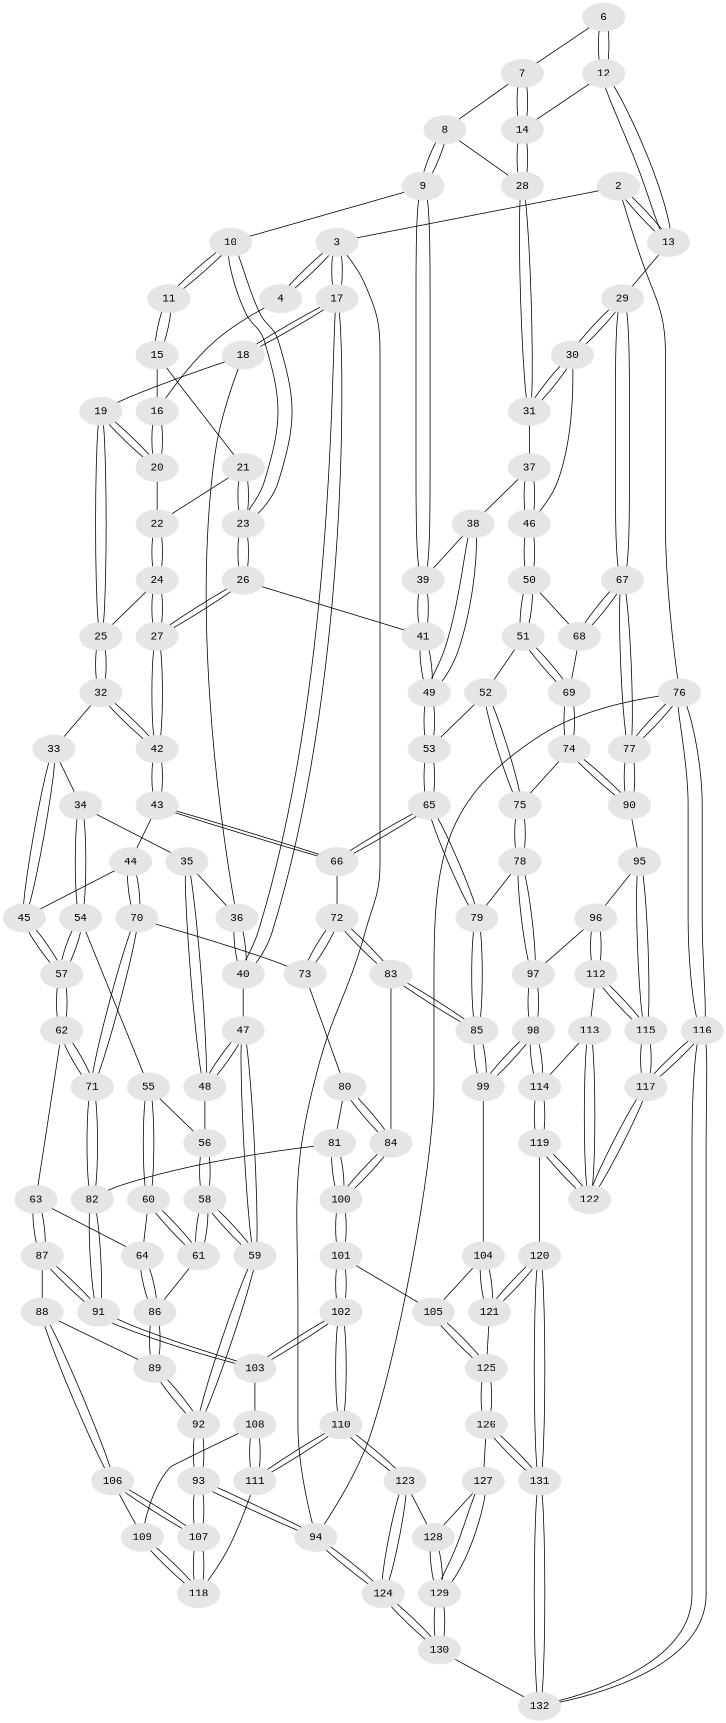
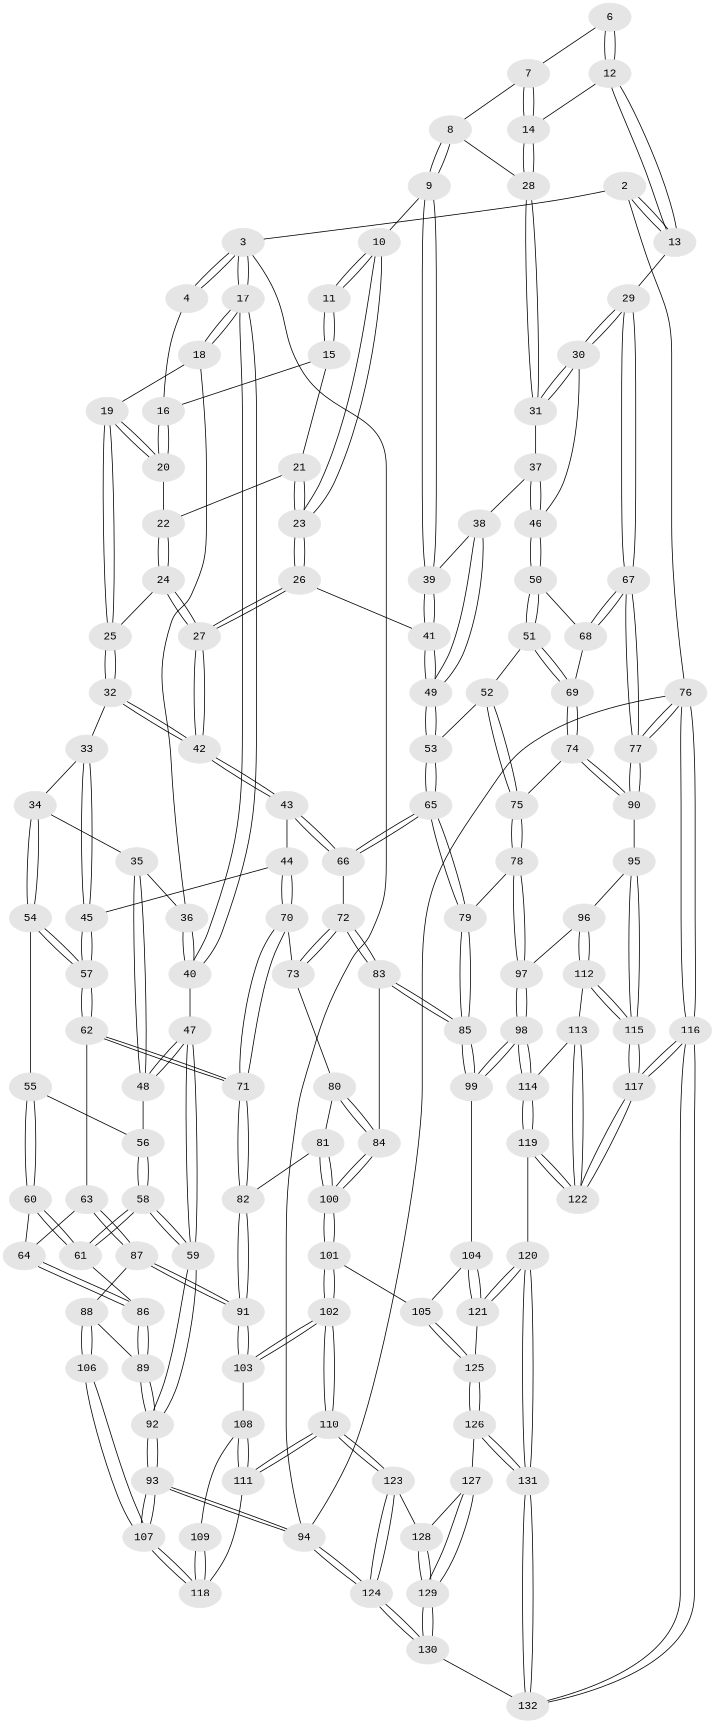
(127, 1509) -> none
